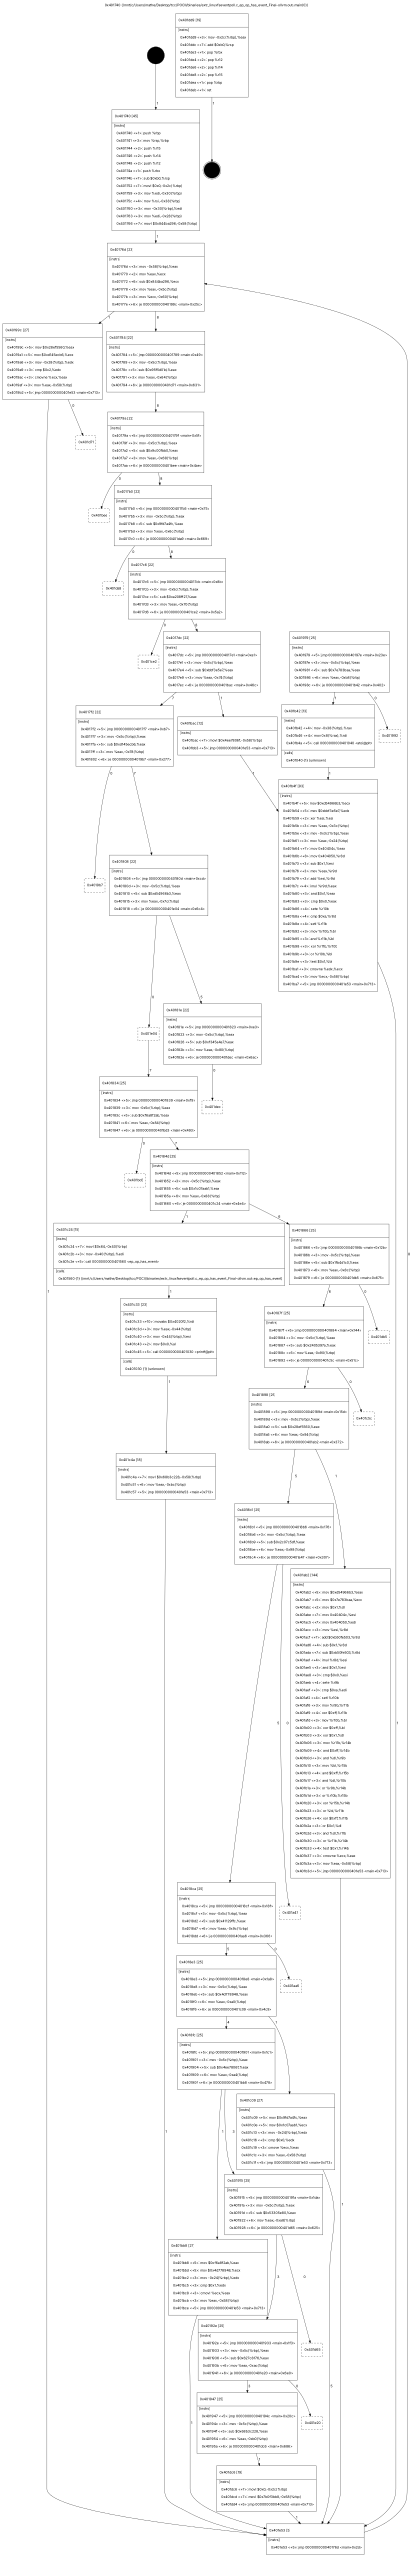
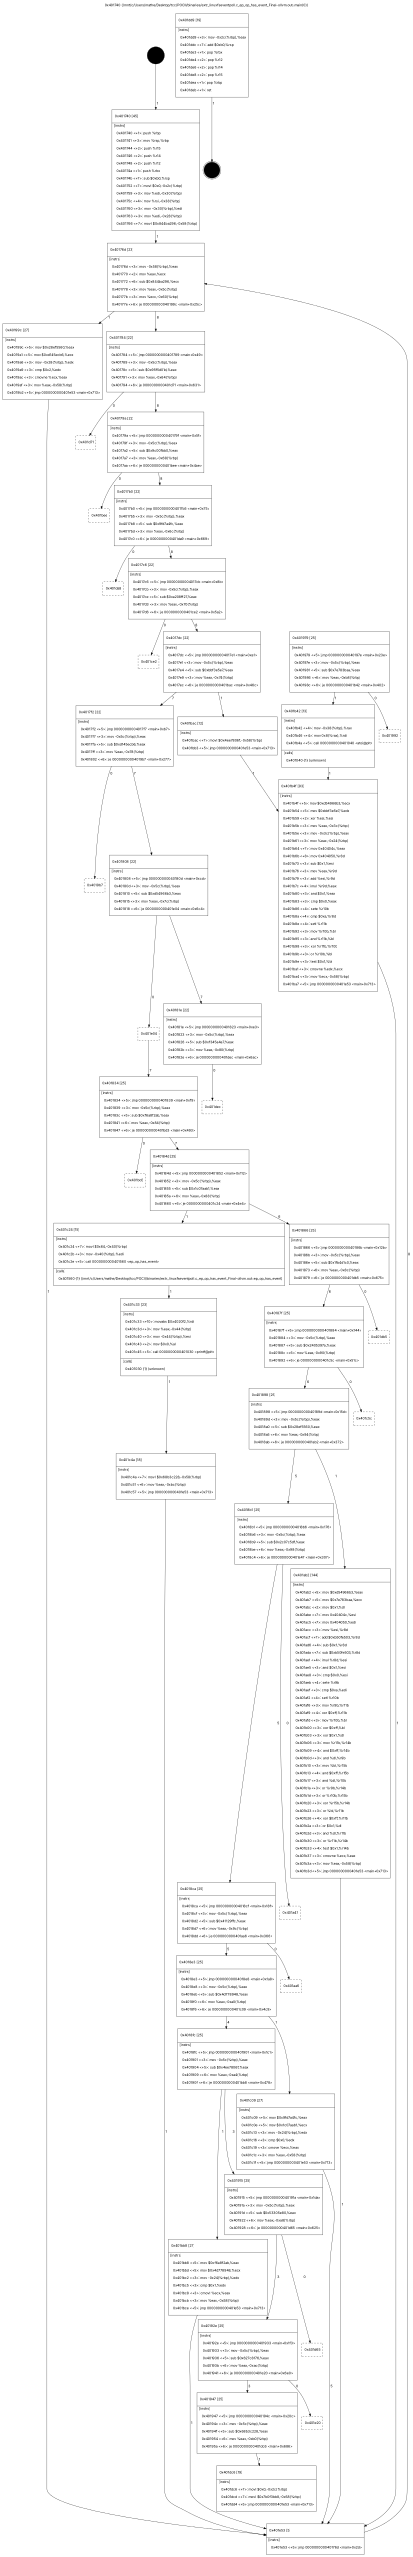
(75, 417) -> (106, 412)
(201, 998) -> (201, 998)
(294, 2517) -> none
